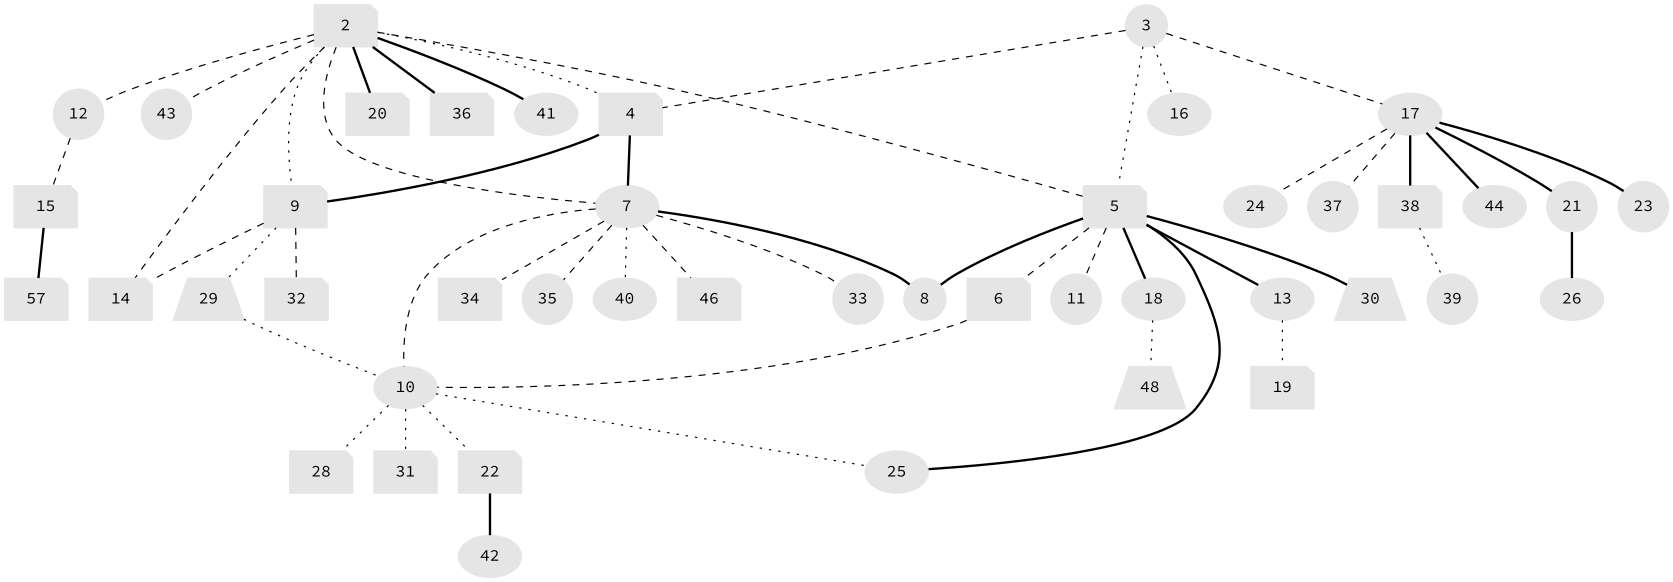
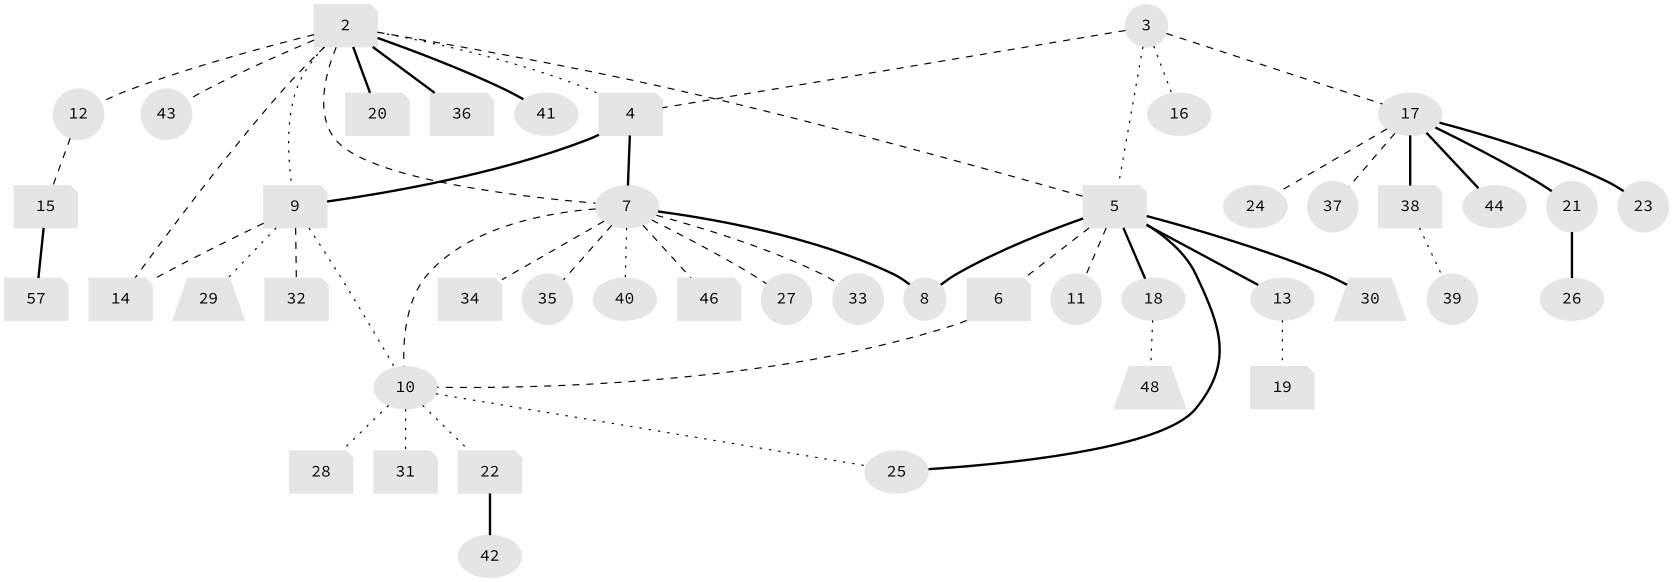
none -> (787, 299)
(311, 349) -> (353, 297)
